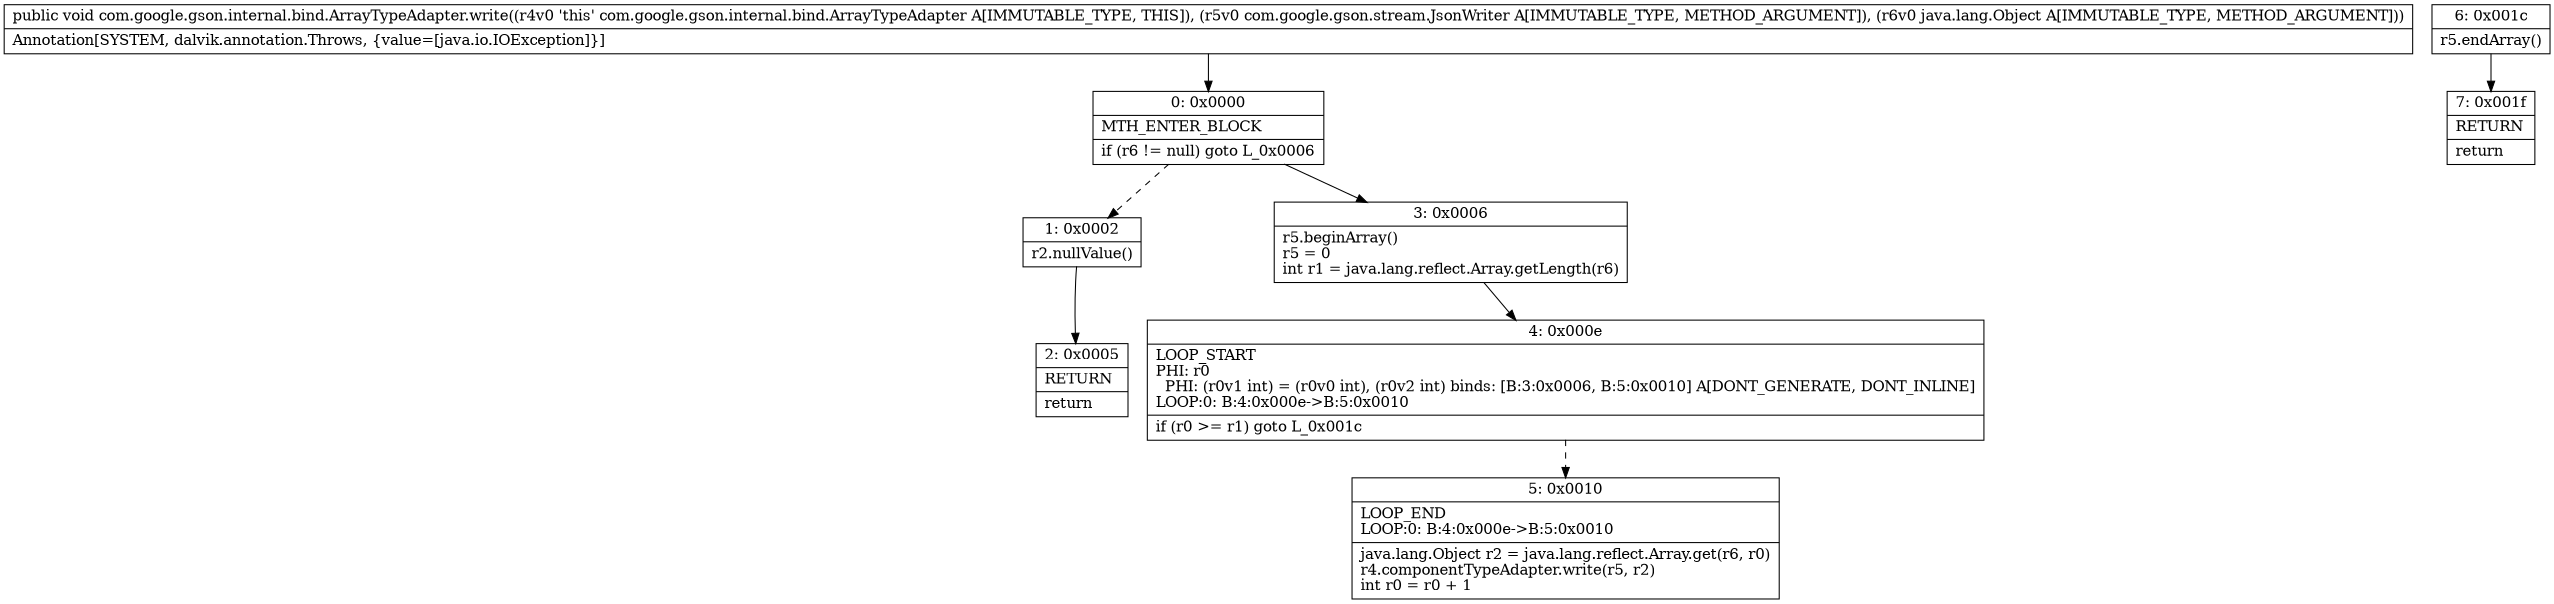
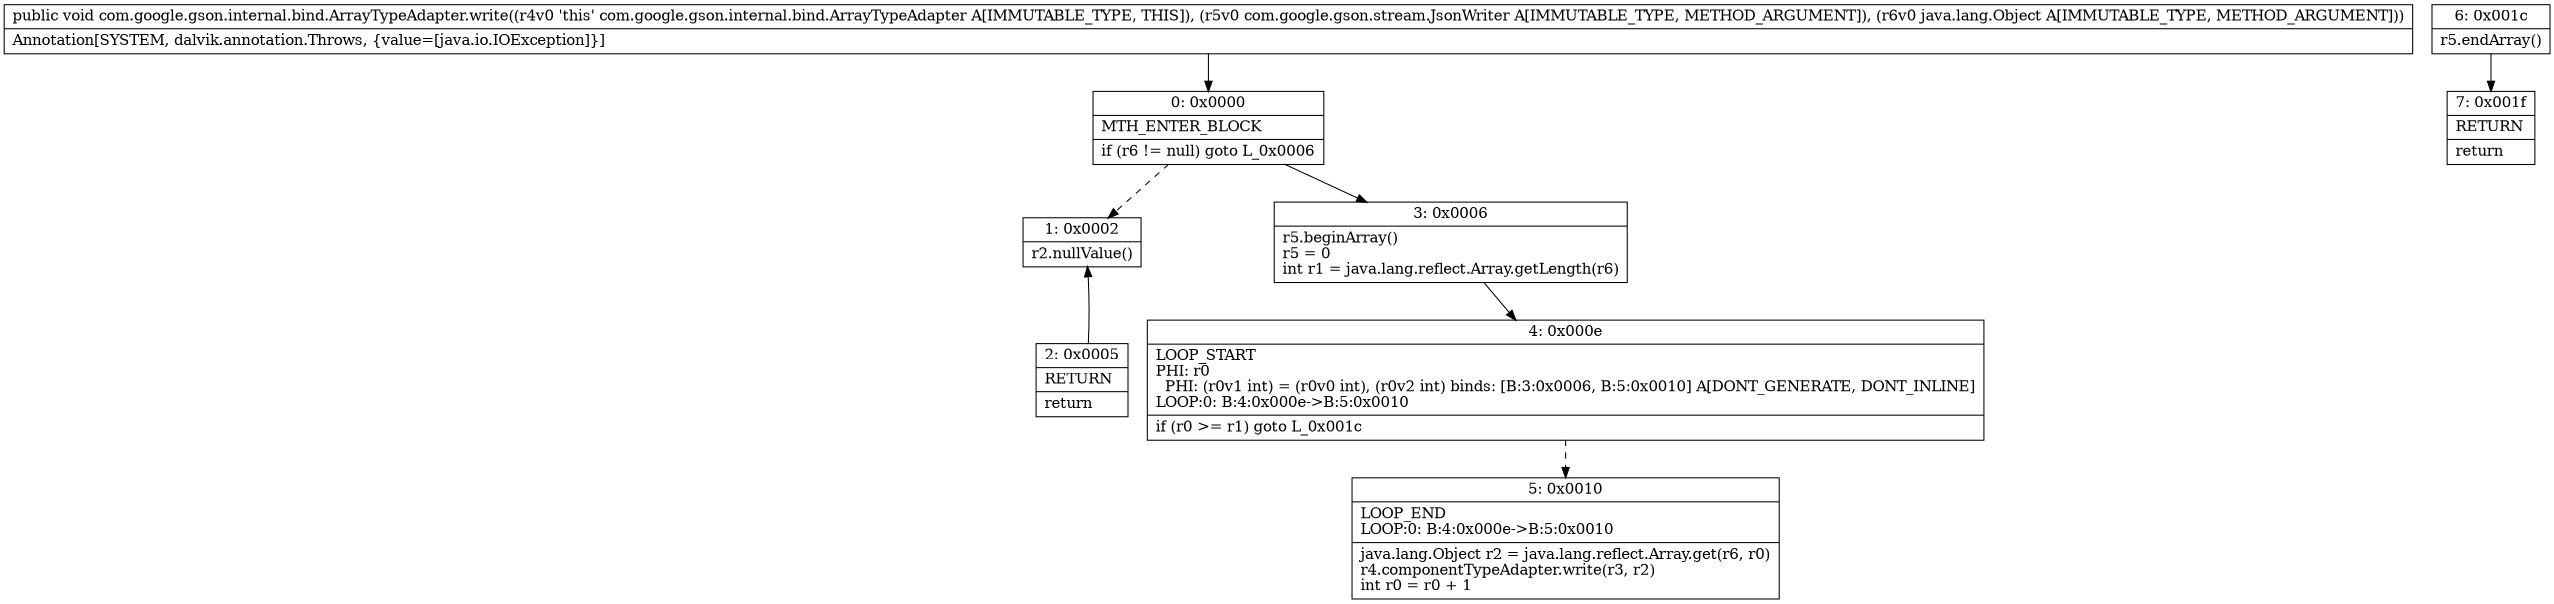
(1075, 300) -> (1089, 310)
(1508, 570) -> (1508, 570)
